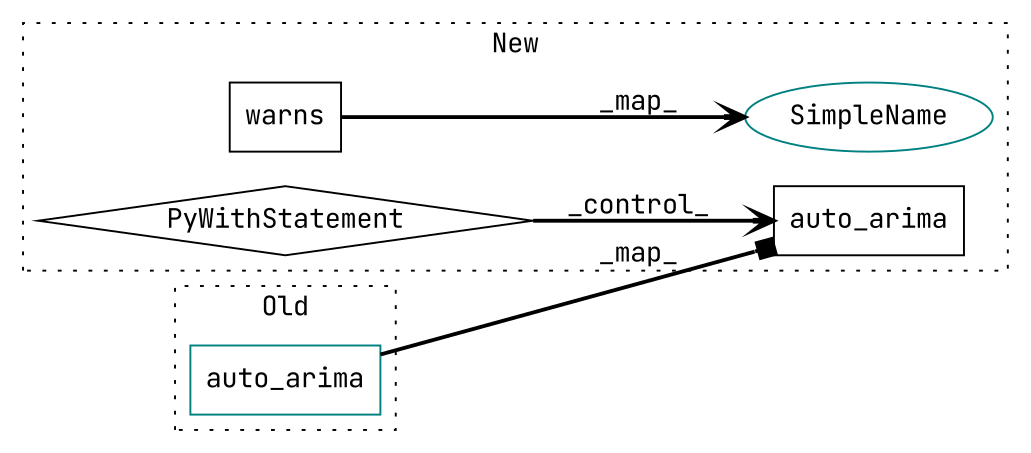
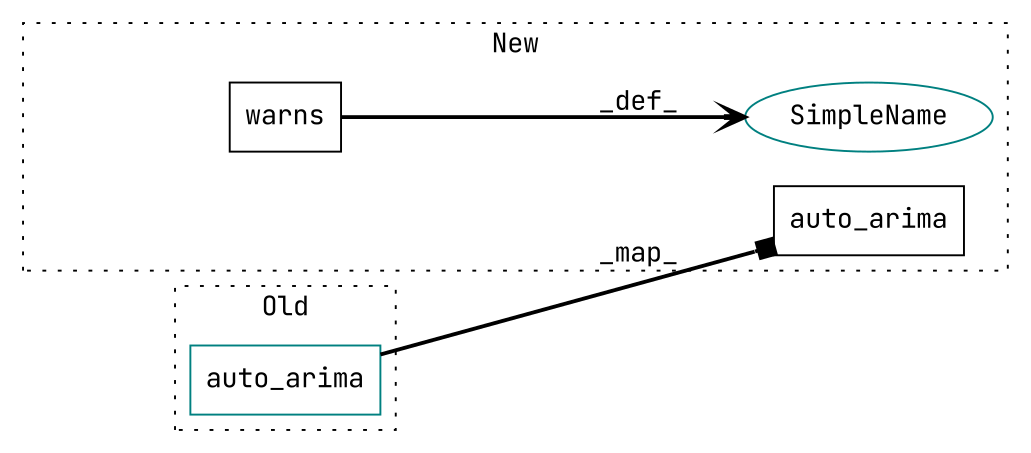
(639, 103) -> (639, 103)
(285, 221) -> none
